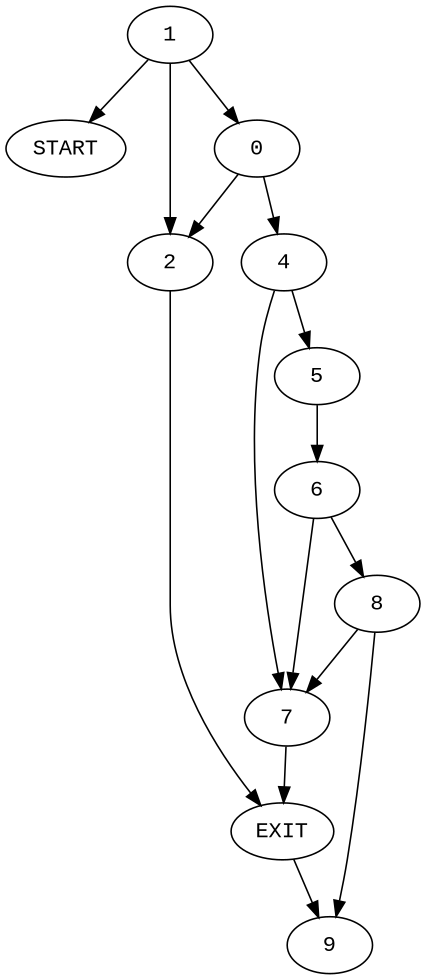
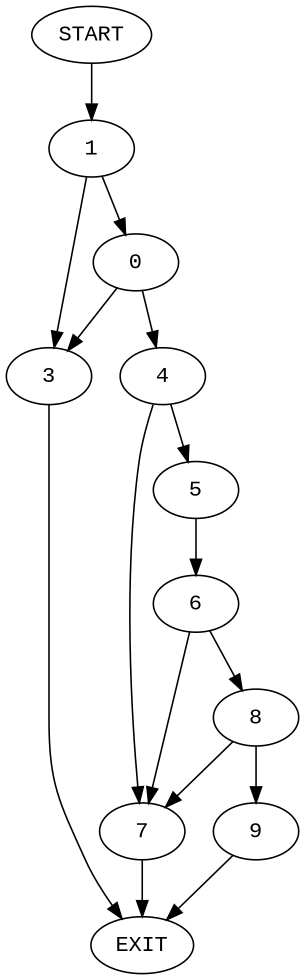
(124, 85) -> (92, 84)
(170, 262) -> (49, 376)
(303, 881) -> (206, 882)
